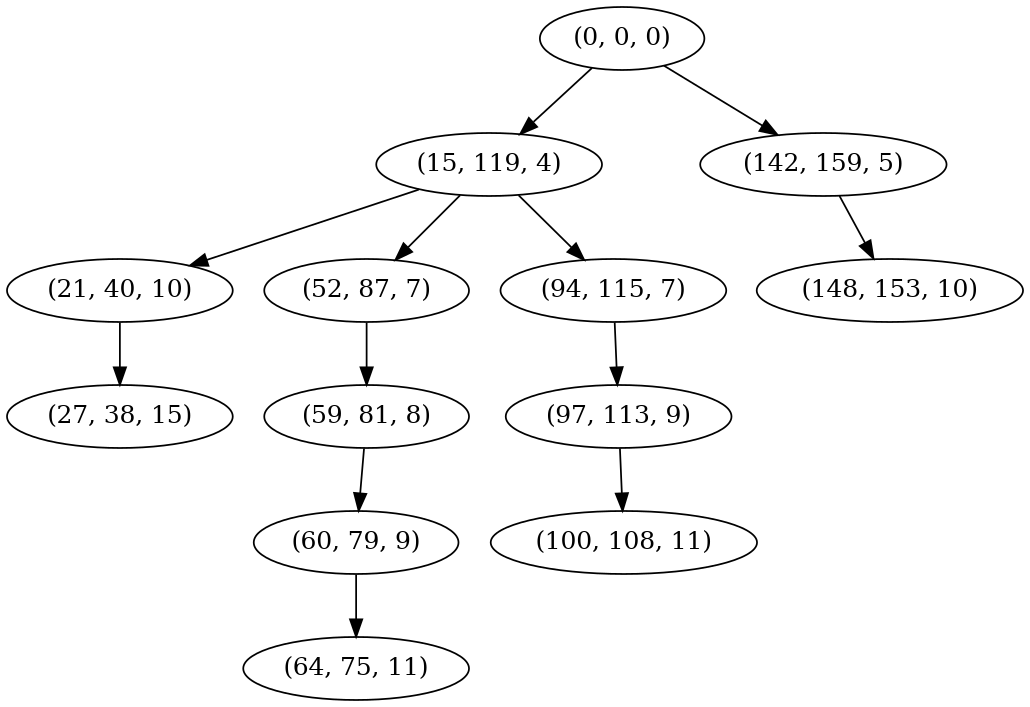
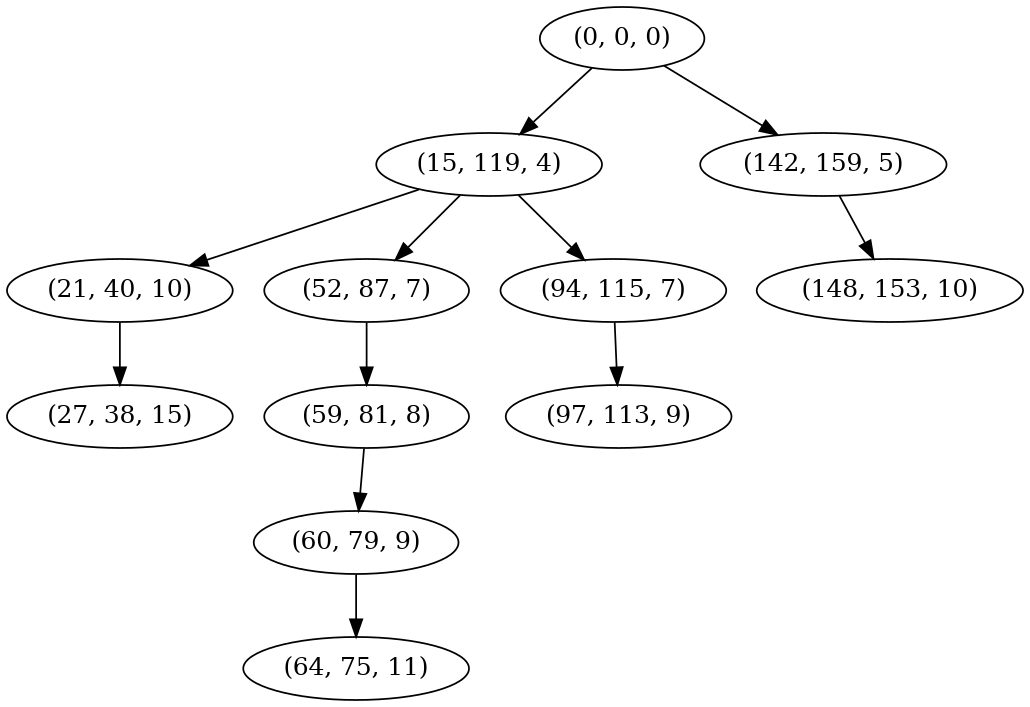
(624, 542) -> none
